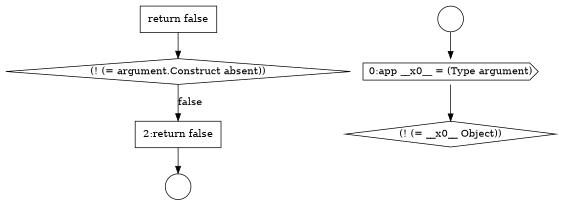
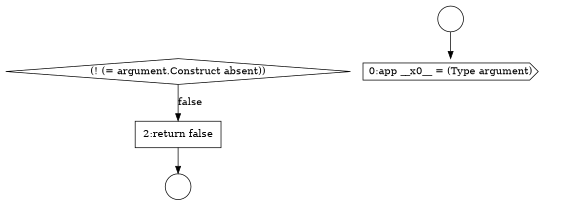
(178, 19) -> none
(451, 134) -> none
